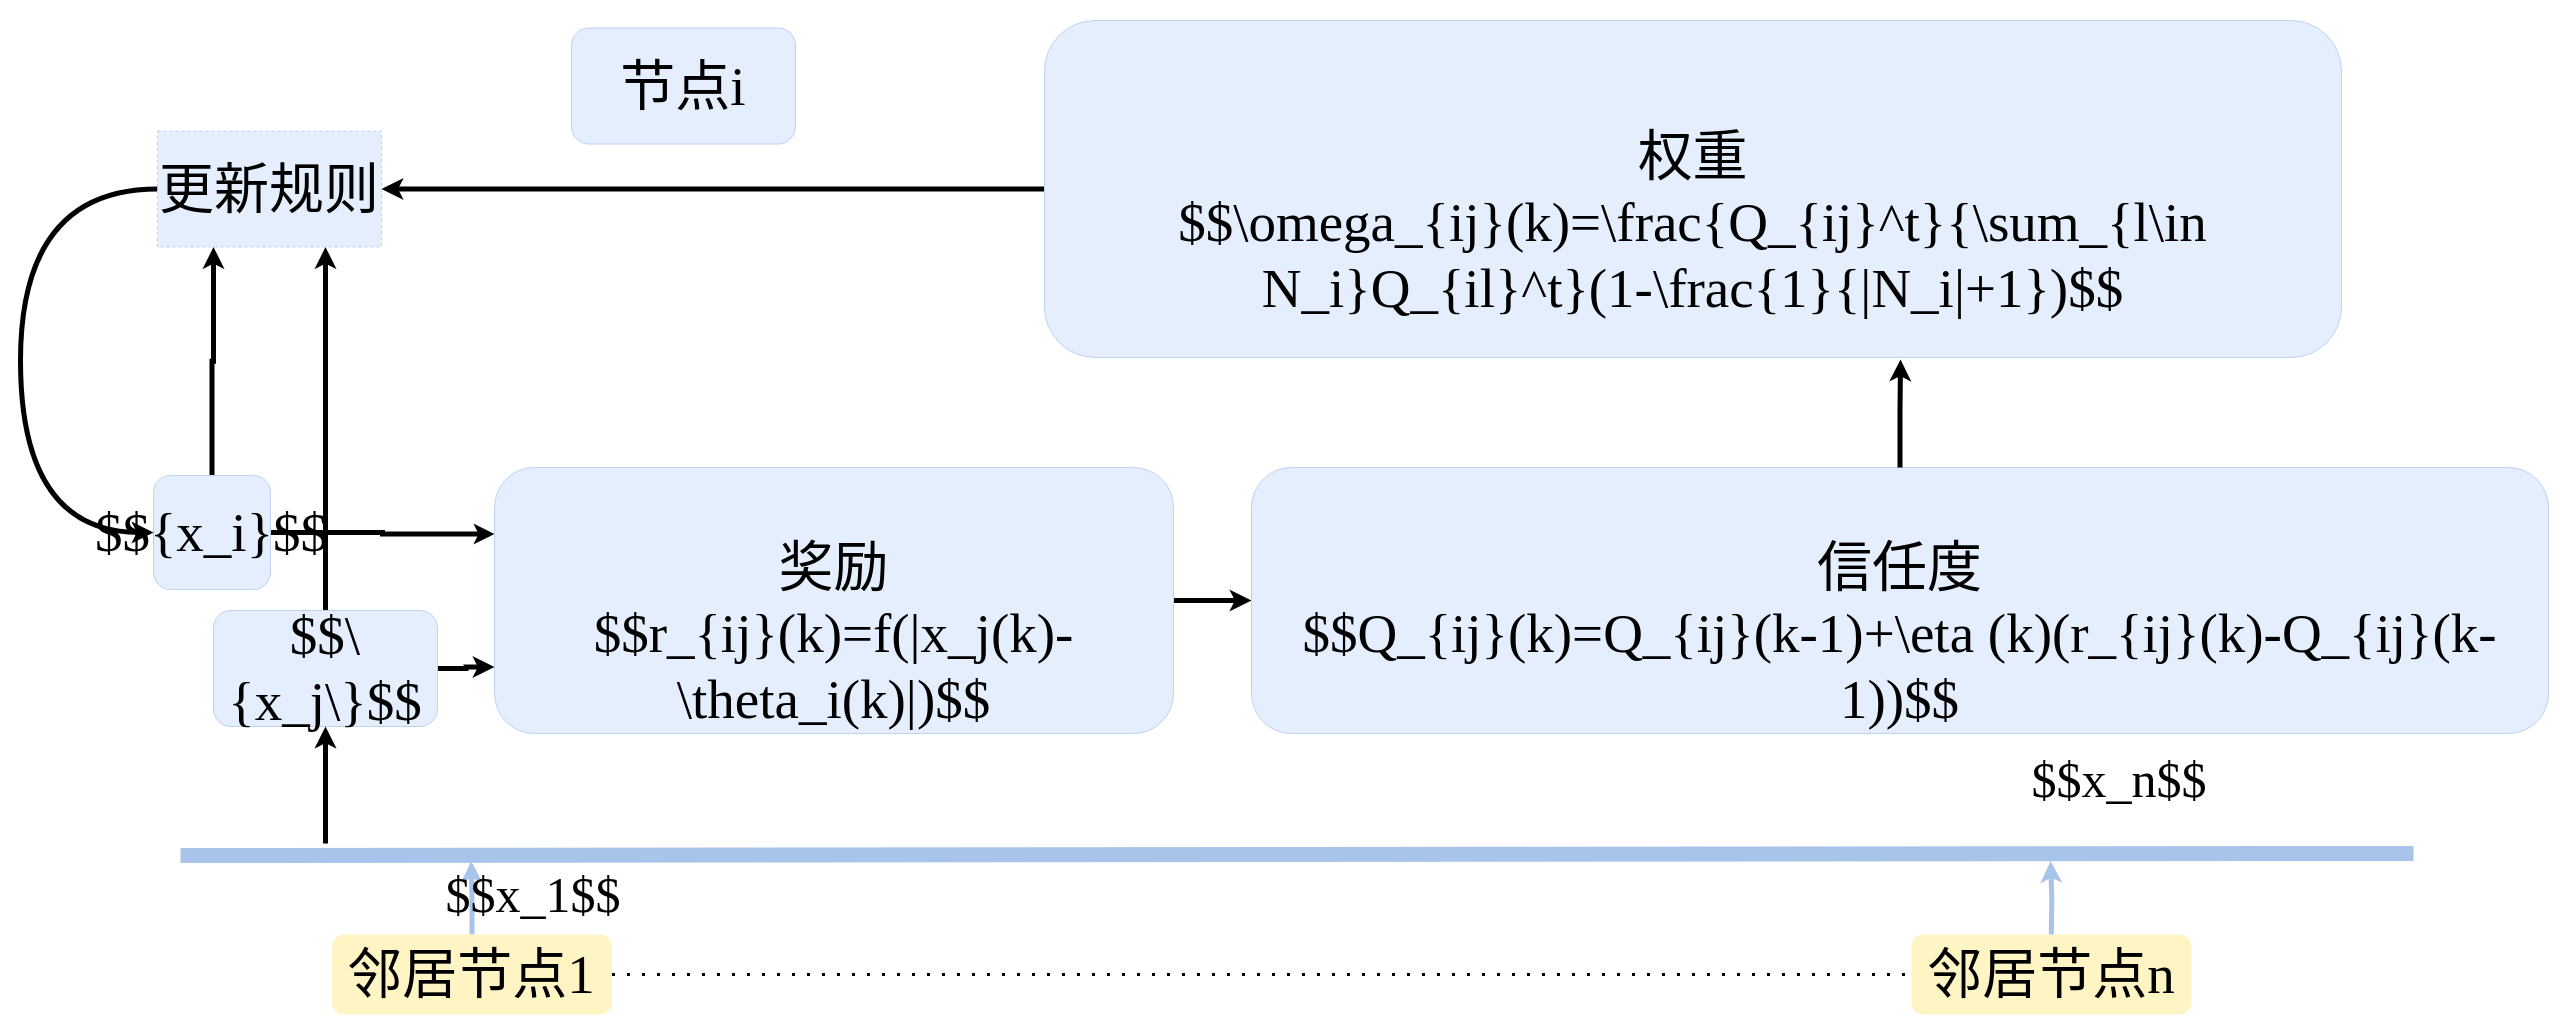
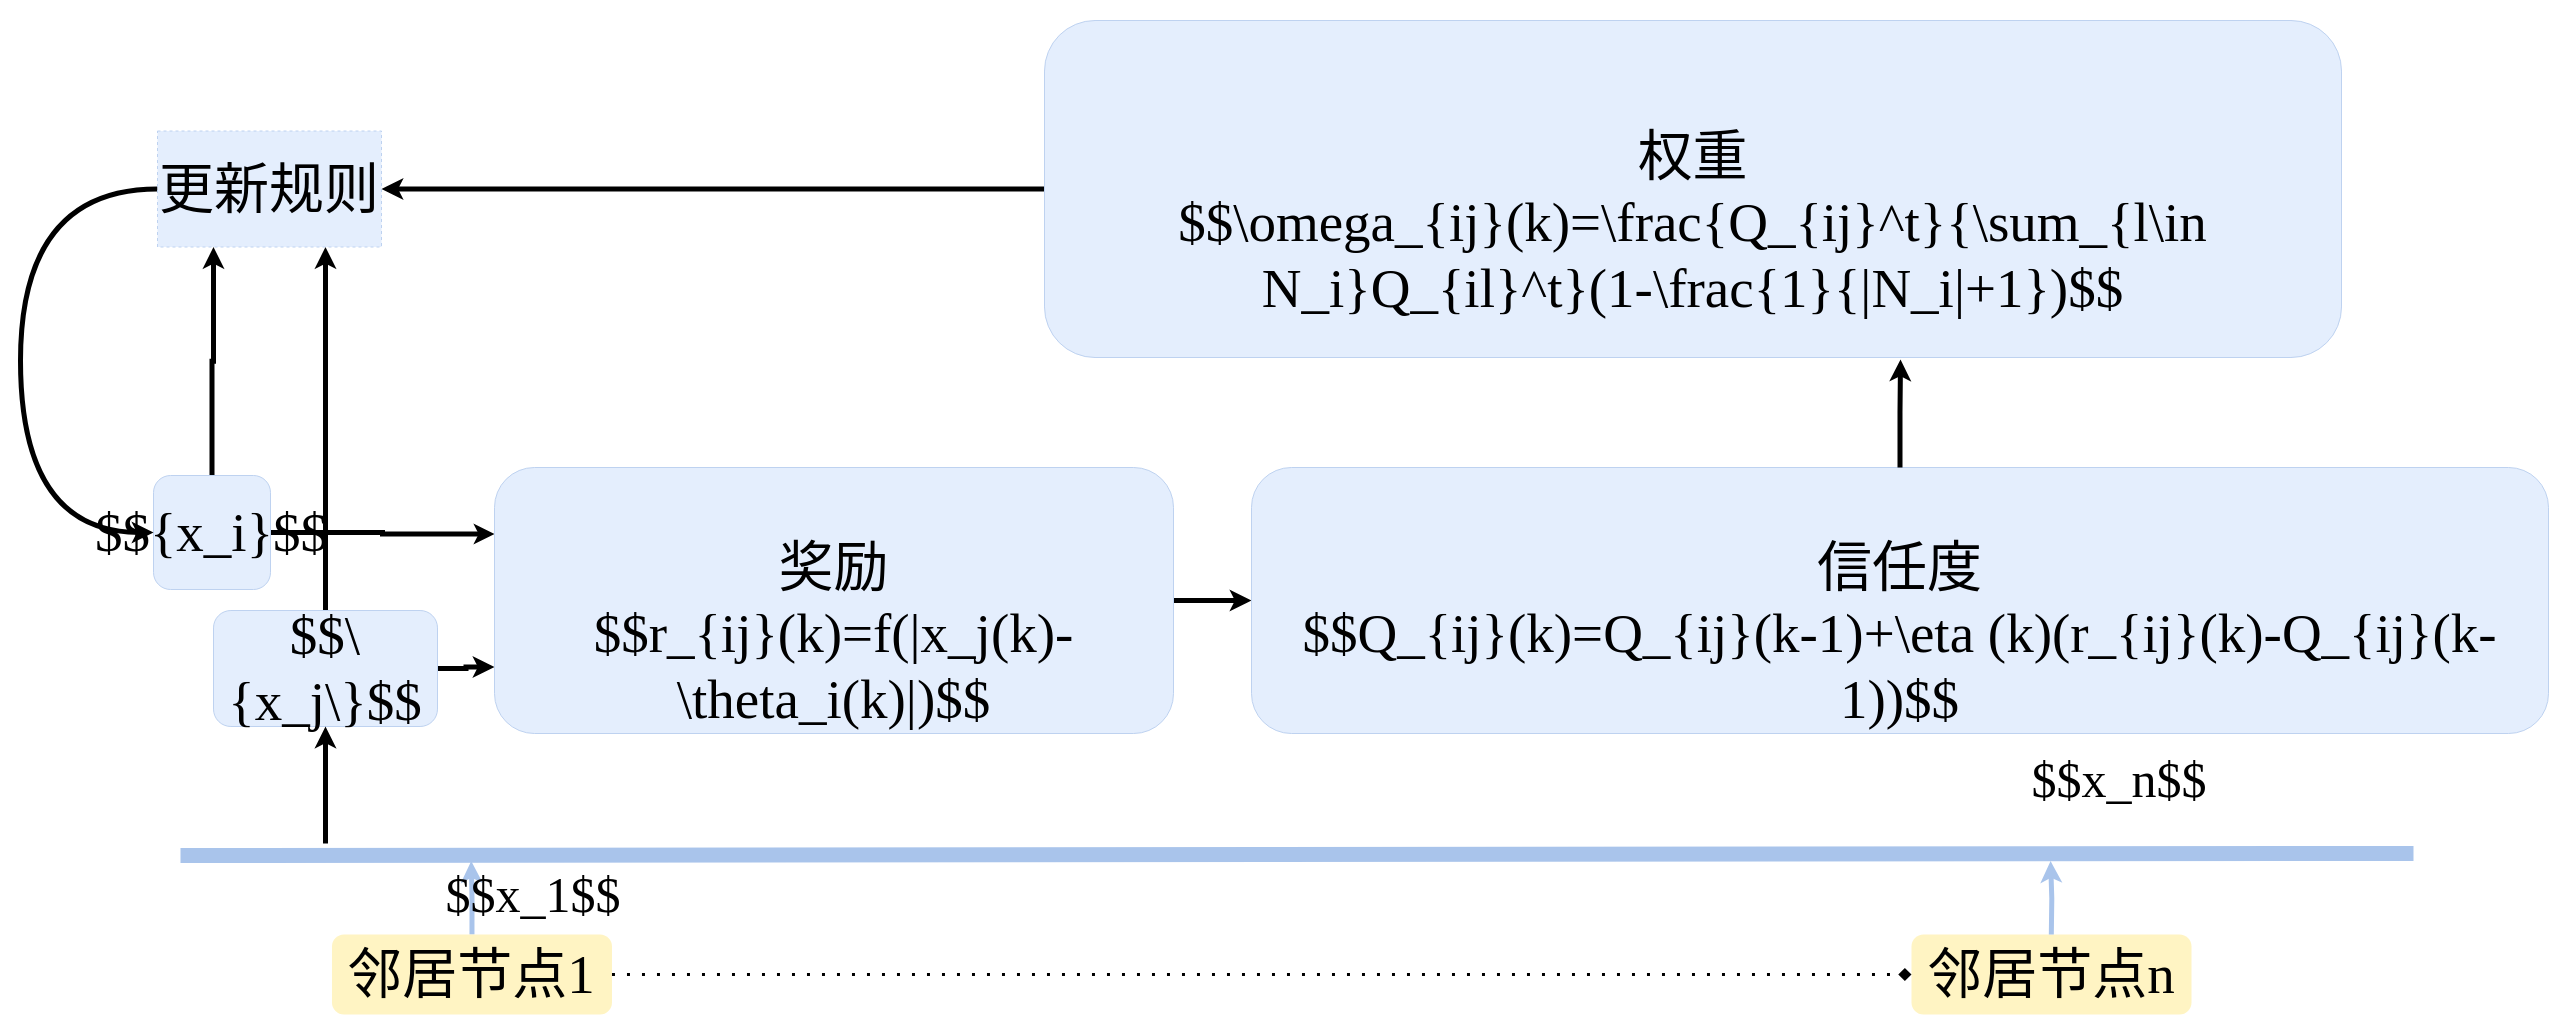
(684, 86) -> none
(1904, 975) -> (1898, 975)
